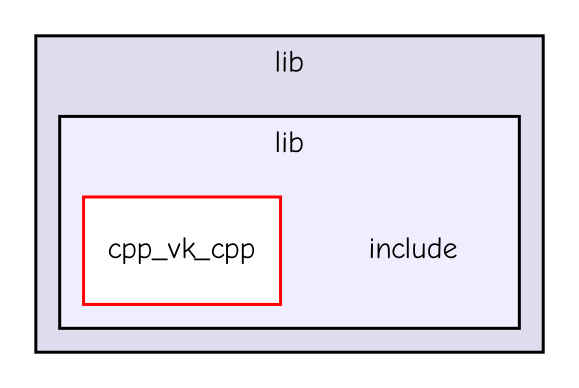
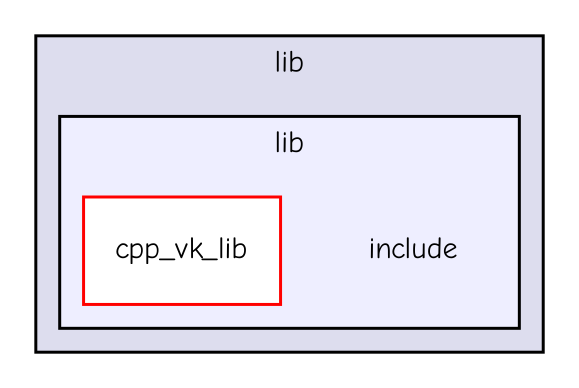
(182, 251) -> (182, 251)
